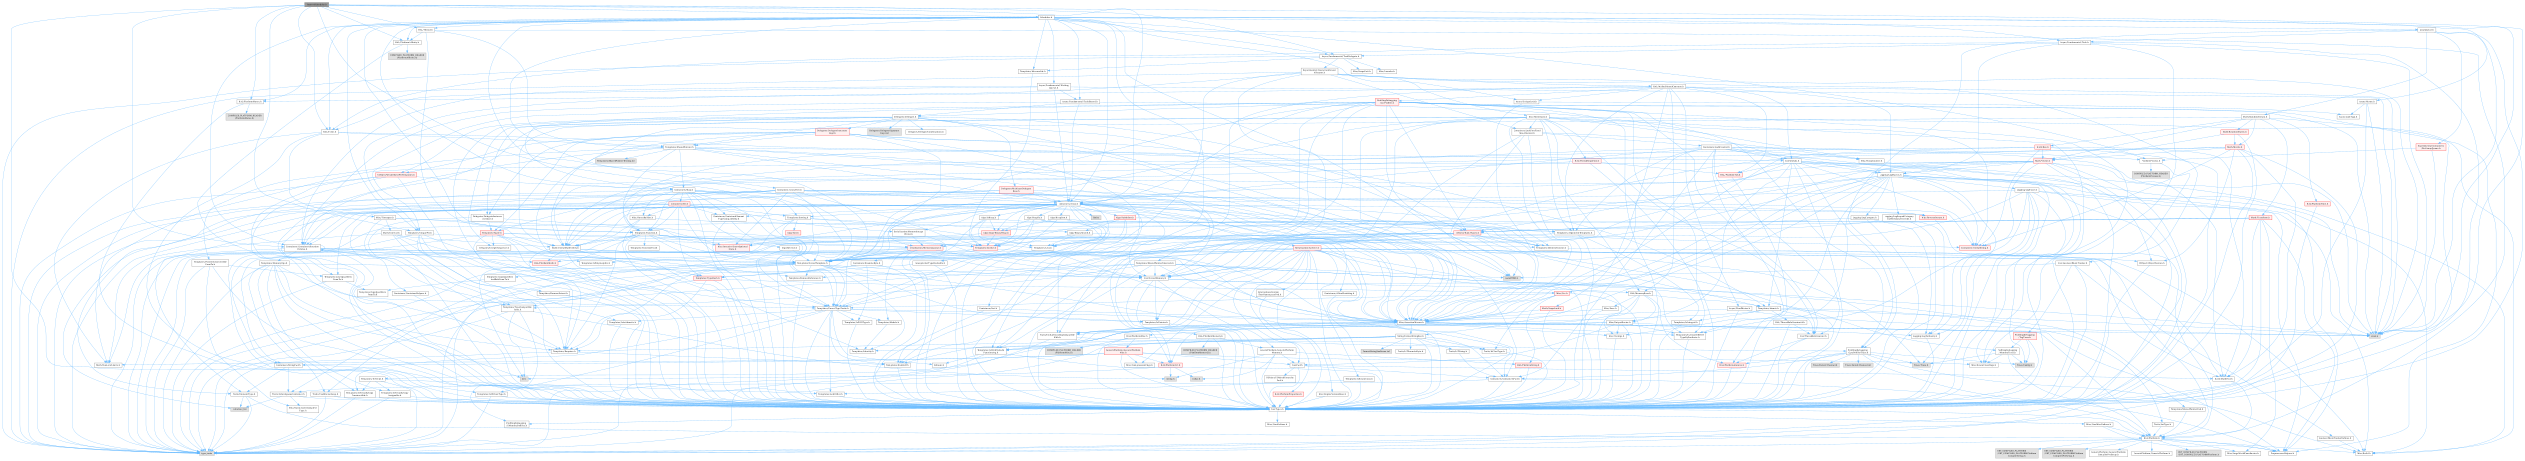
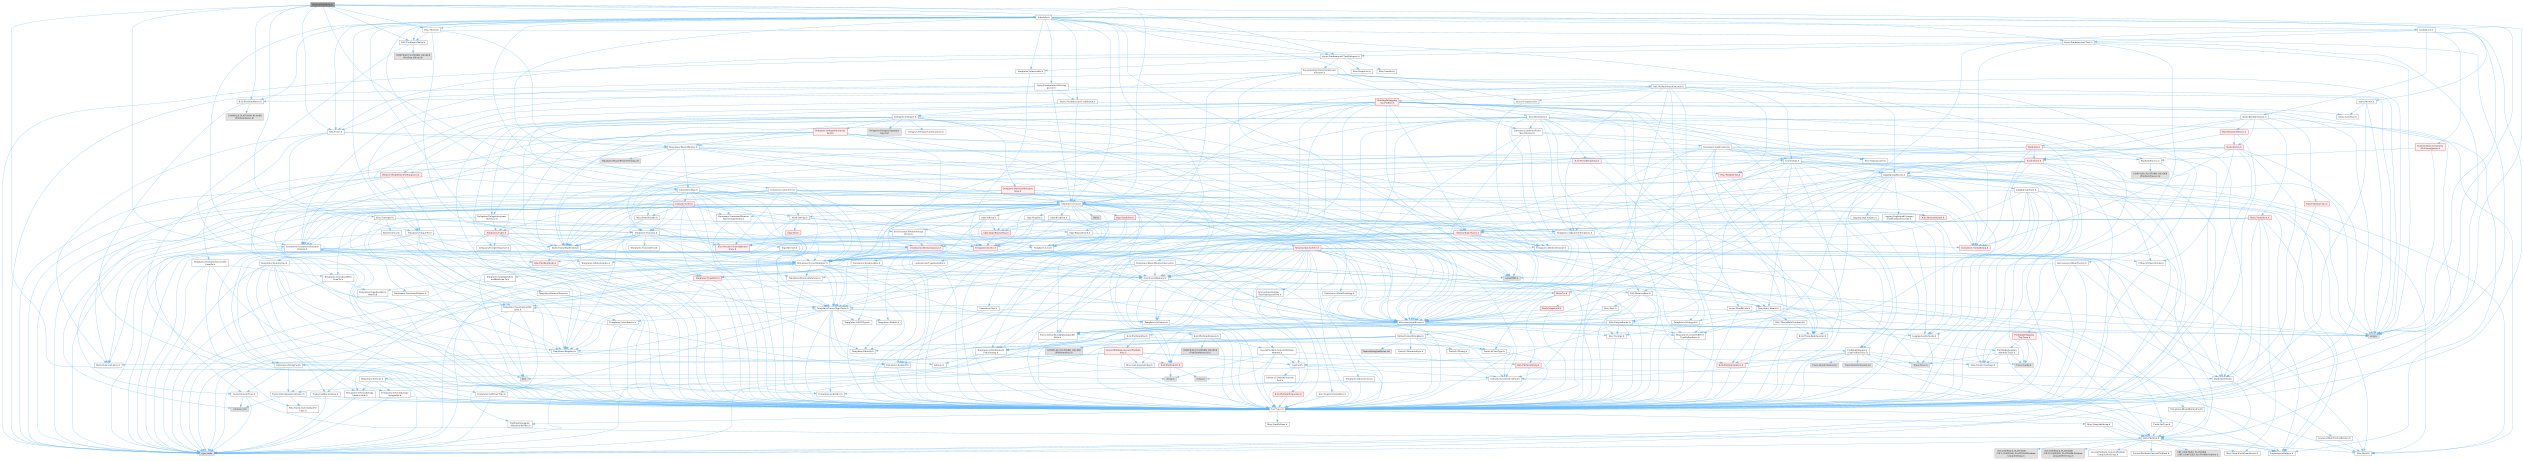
(798, 218) -> (800, 218)
(2099, 424) -> (2099, 424)
